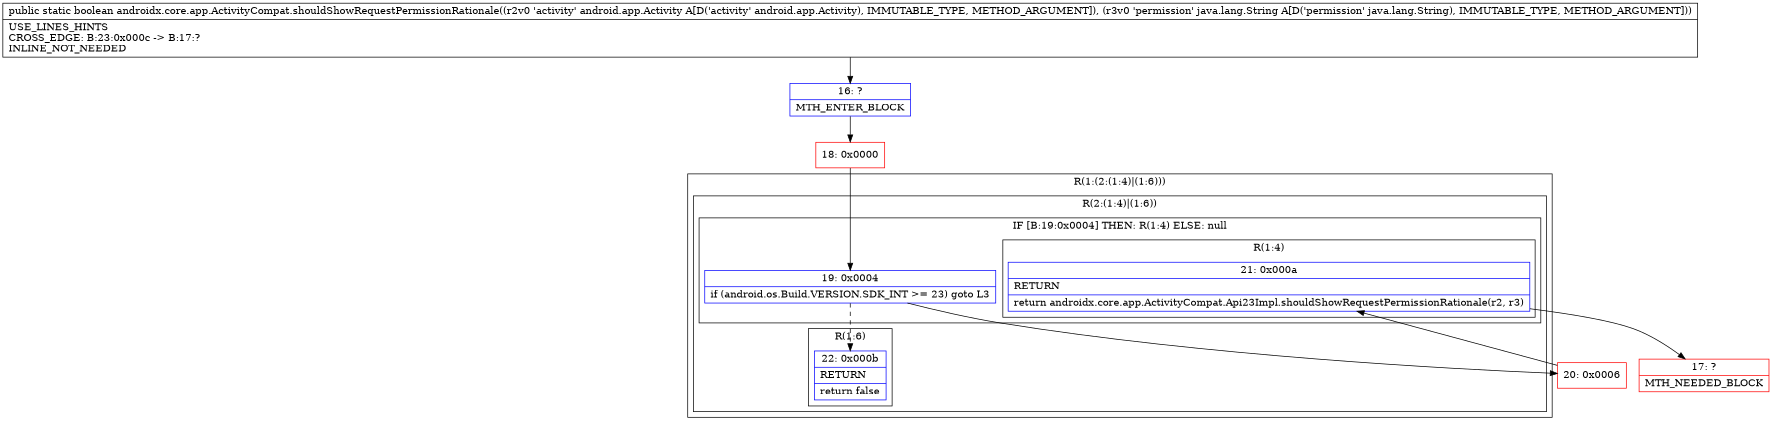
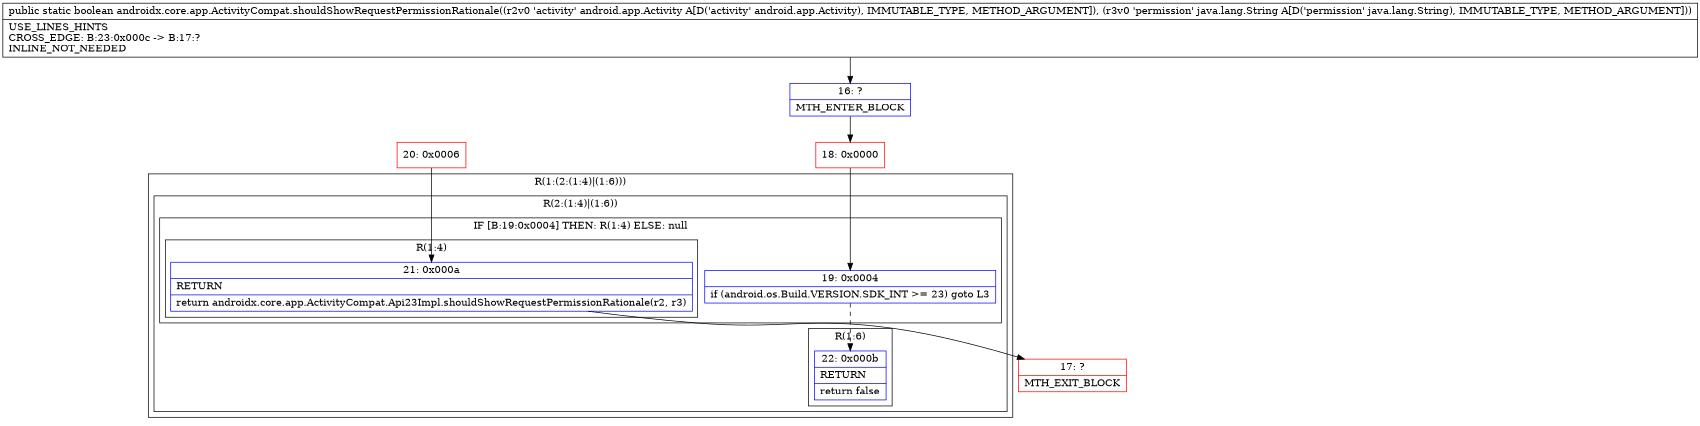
(1227, 351) -> none
(1704, 383) -> (1072, 383)
